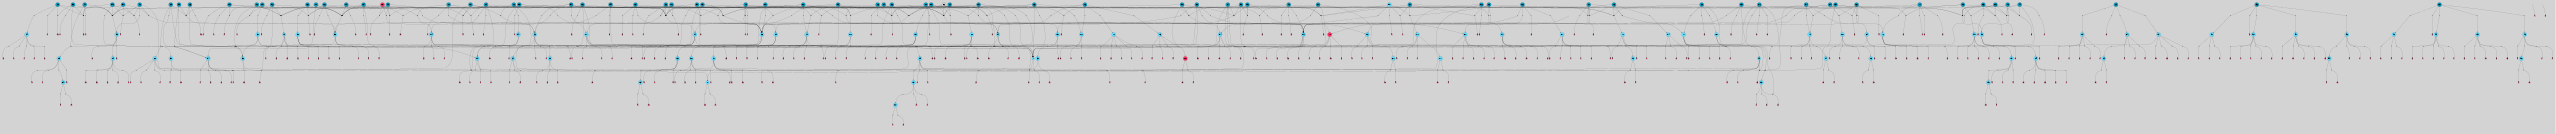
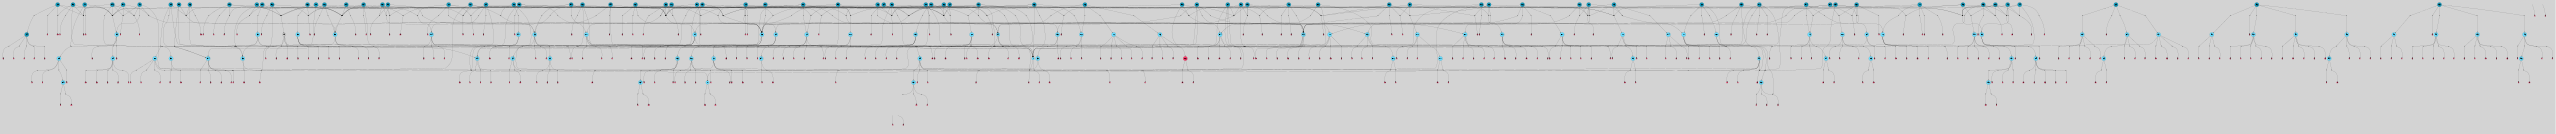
(383, 5) -> (383, 5)
(944, 5) -> (944, 5)
(1389, 5) -> (1389, 5)
none -> (1580, 5)
(27, 35) -> (27, 35)
(284, 35) -> (284, 35)
(1330, 35) -> (1330, 35)
none -> (761, 59)
(895, 105) -> none
